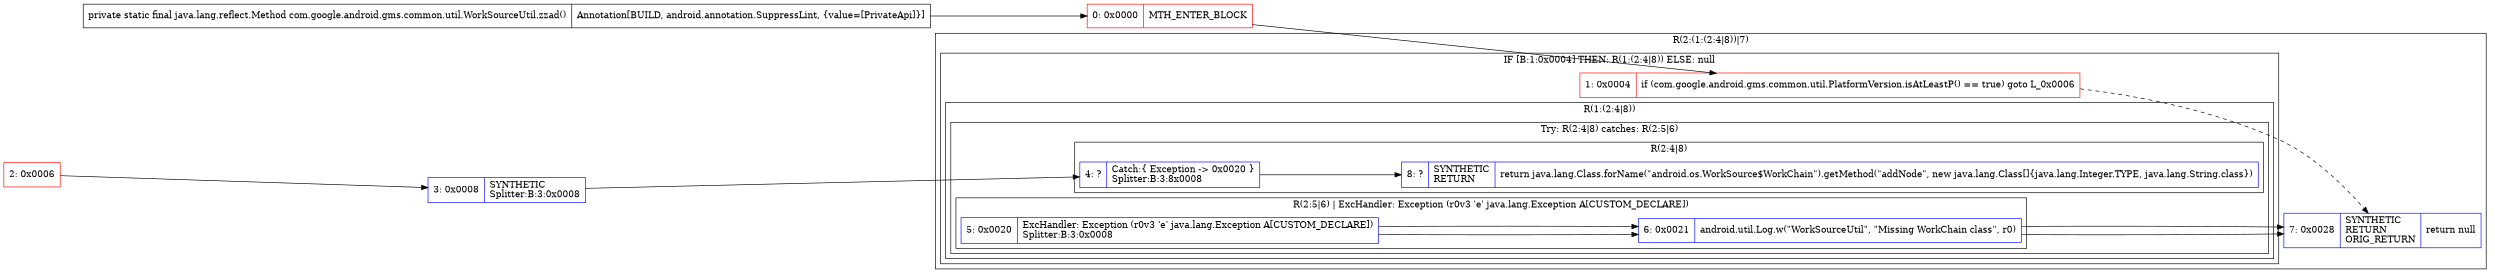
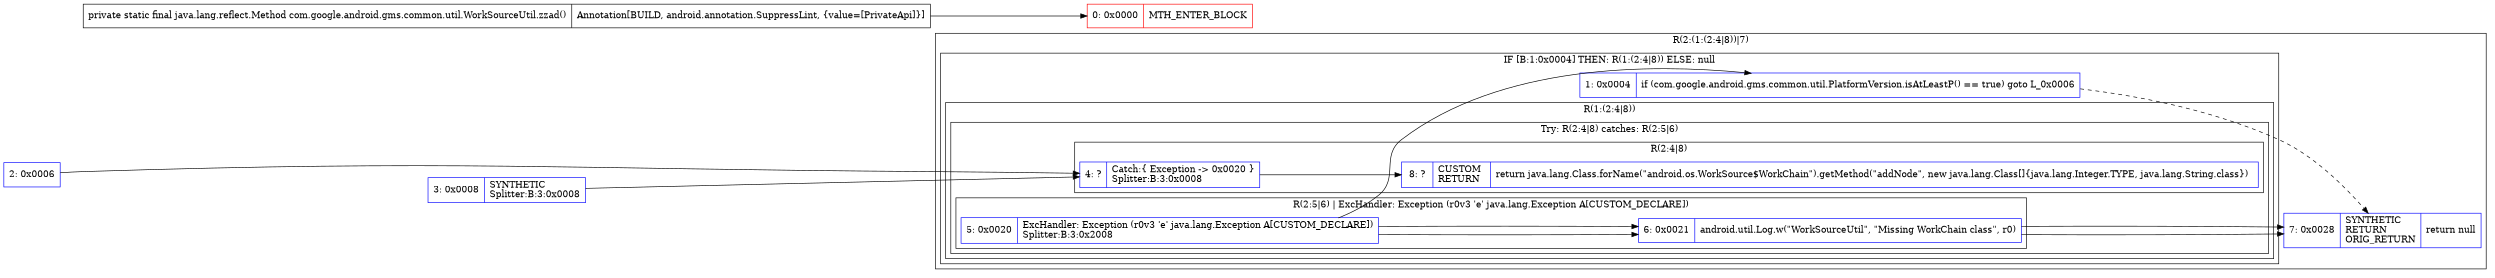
(1481, 49) -> (1513, 87)
(1830, 85) -> (1830, 85)
(1462, 170) -> (1460, 170)
(32, 175) -> (32, 175)
(1157, 179) -> (1157, 179)
(241, 182) -> (567, 167)
(1068, 235) -> (1068, 235)
